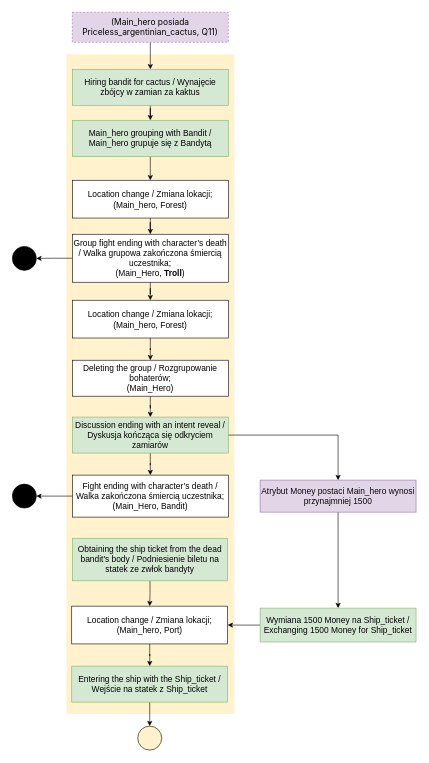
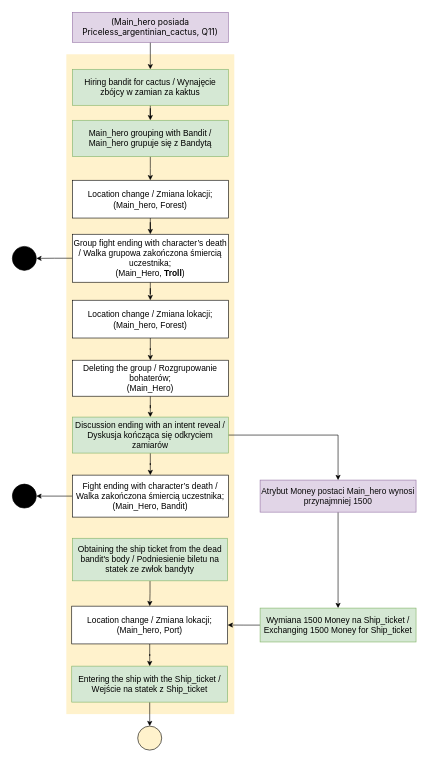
(150, 27) -> (150, 27)
